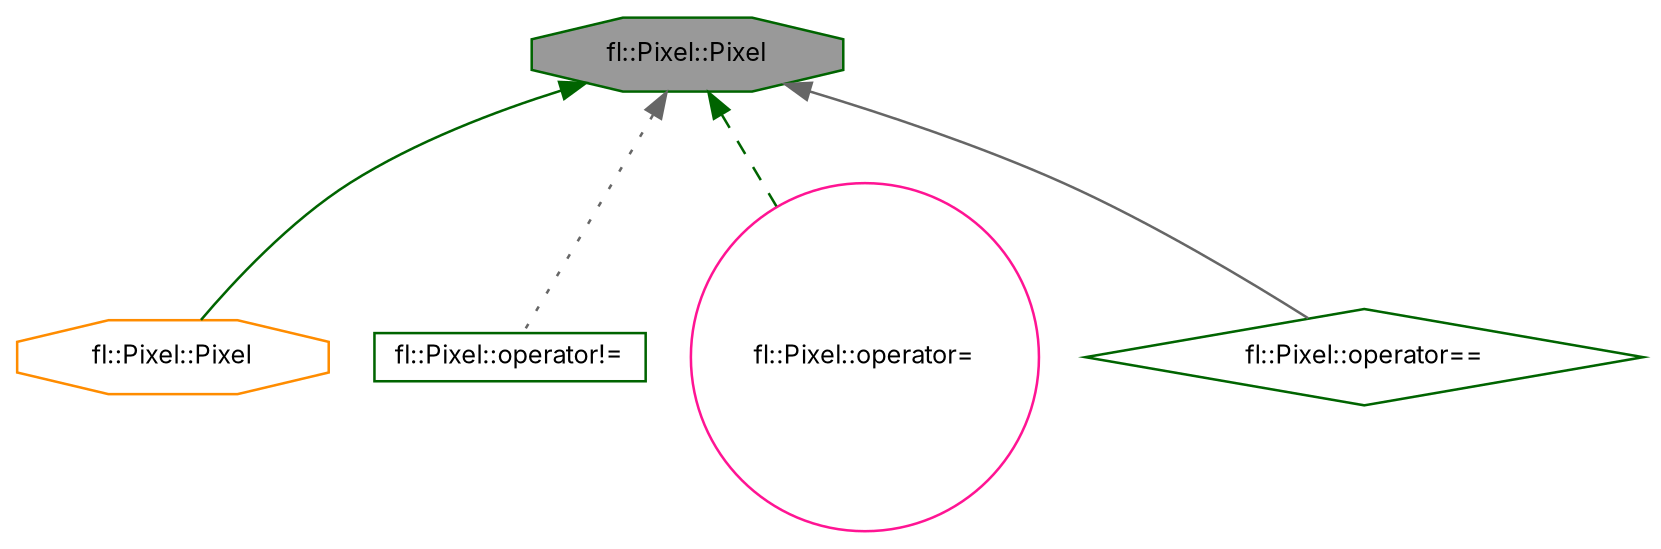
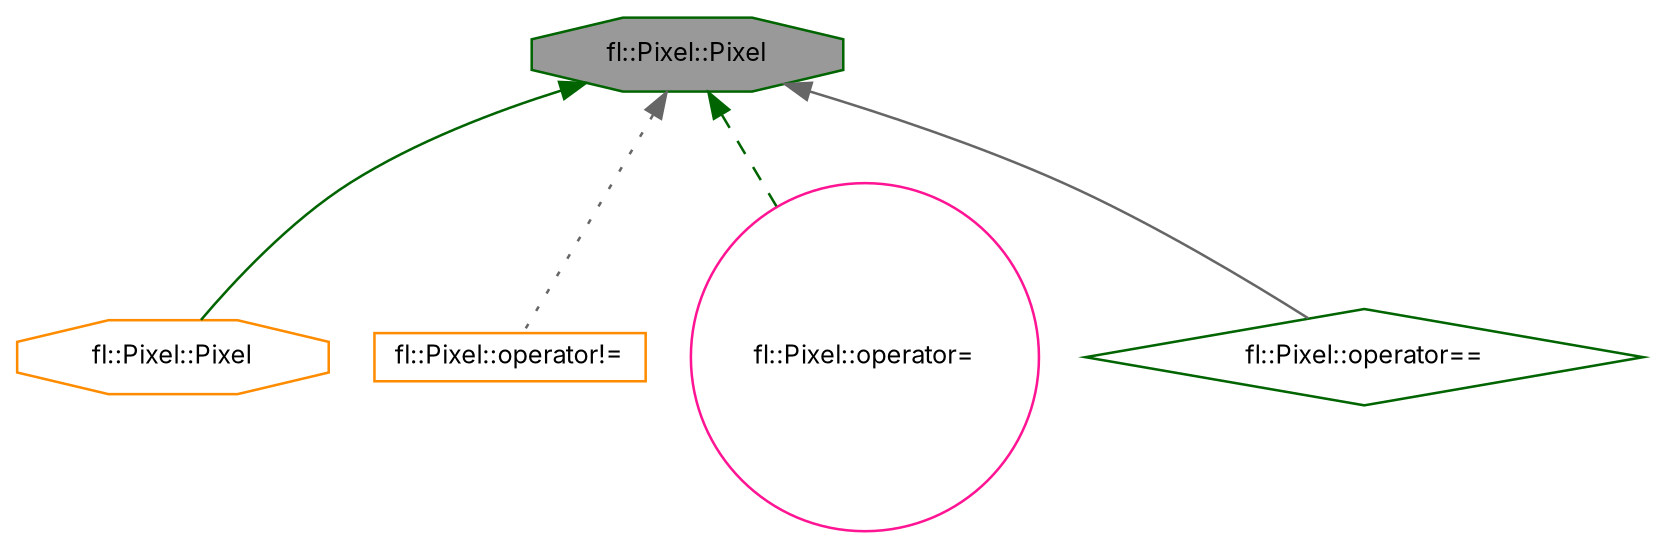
(510, 357) -> (510, 357)
